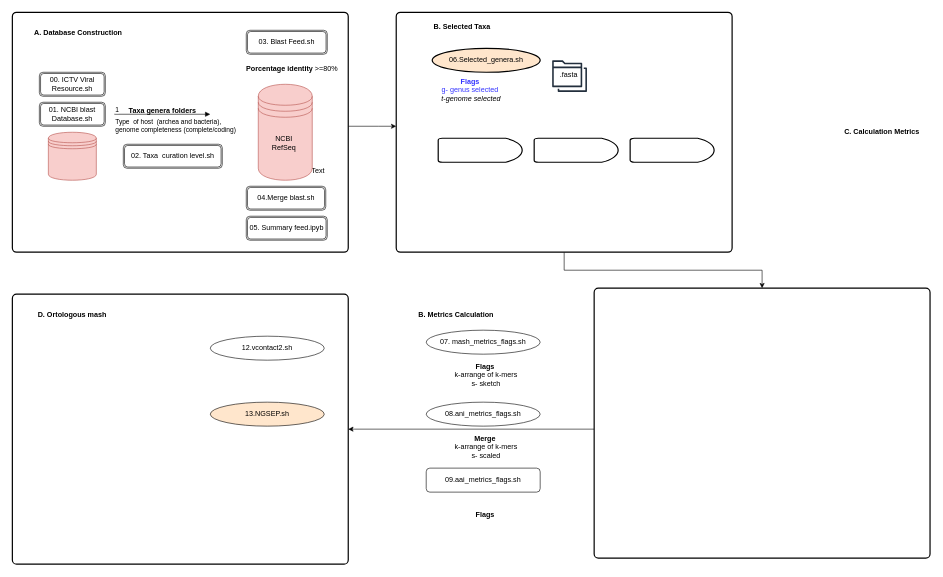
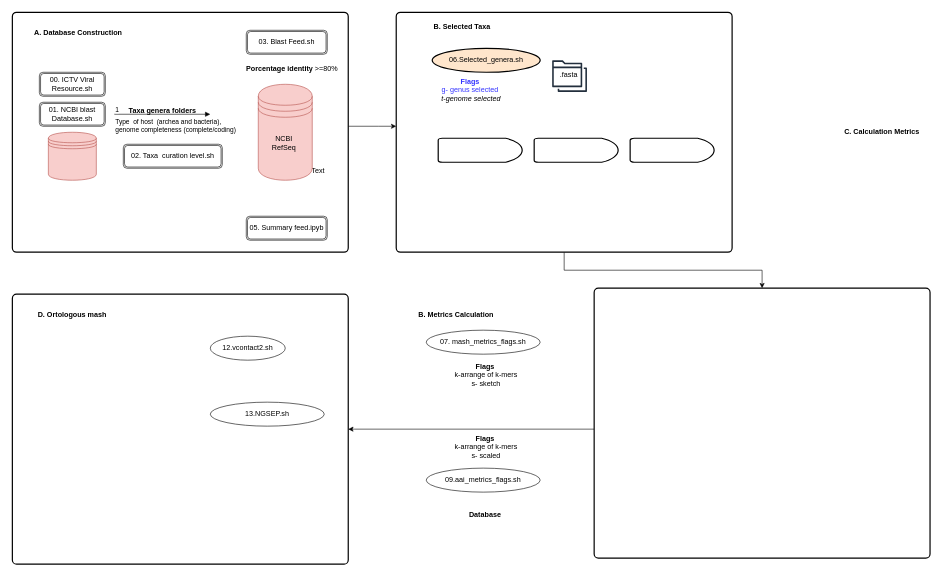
(286, 198) -> none
(267, 348) -> (248, 348)
(267, 414) -> (267, 414)
(483, 414) -> none
(486, 447) -> (486, 447)
(483, 480) -> (483, 480)
(486, 519) -> (486, 519)
